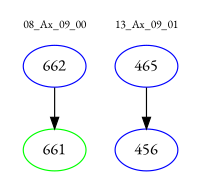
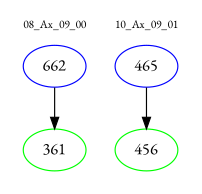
(147, 25) -> (147, 25)
(55, 150) -> (55, 150)
(146, 150) -> (146, 150)
